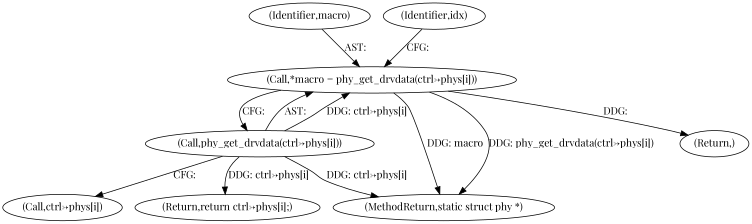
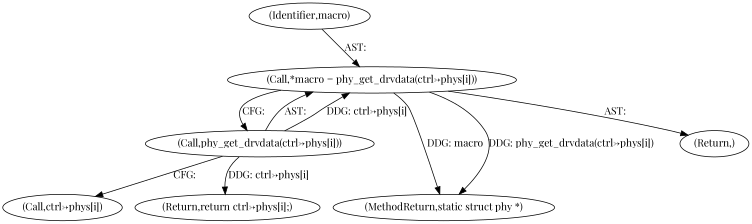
(434, 16) -> none
(617, 112) -> (617, 112)
(326, 181) -> none
